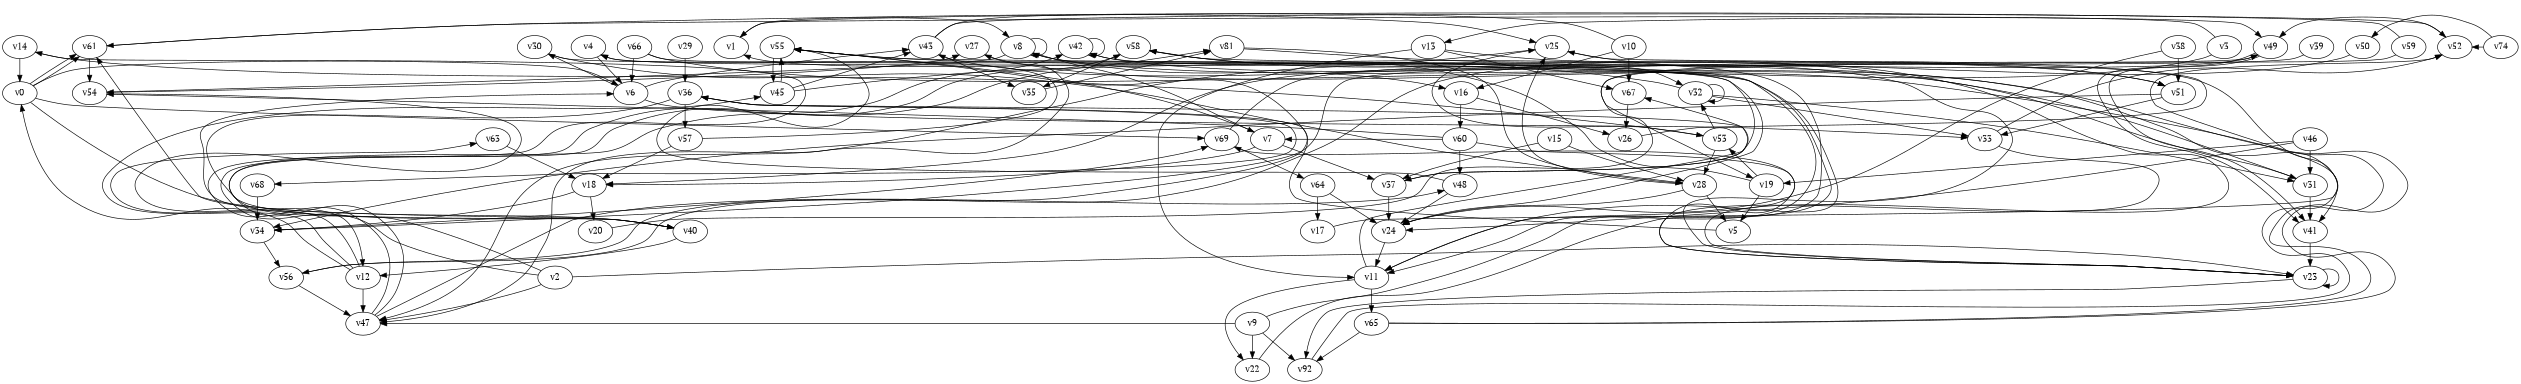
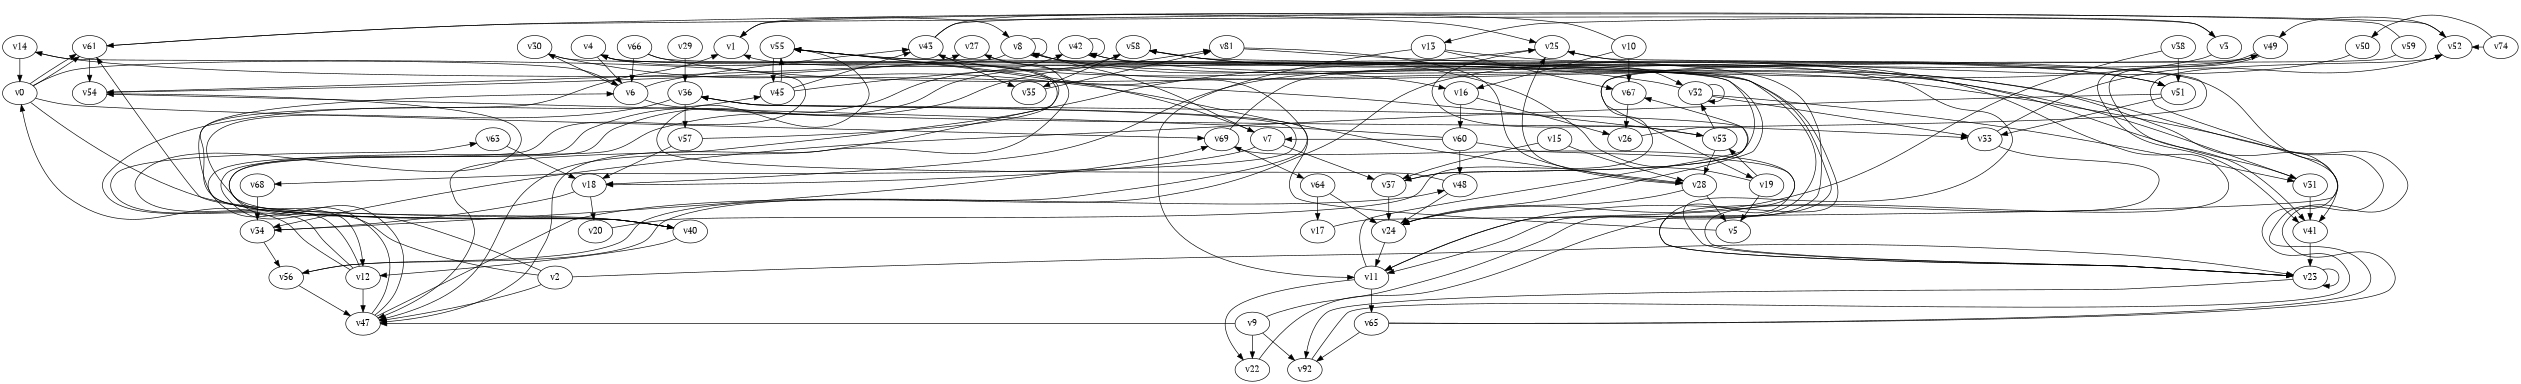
(1183, 19) -> (1159, 19)
(2317, 47) -> none
none -> (200, 136)
(2310, 139) -> none
none -> (800, 141)
